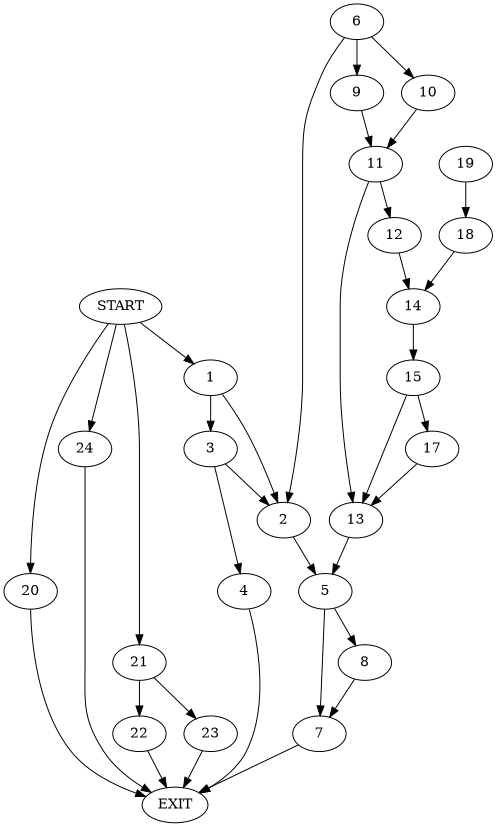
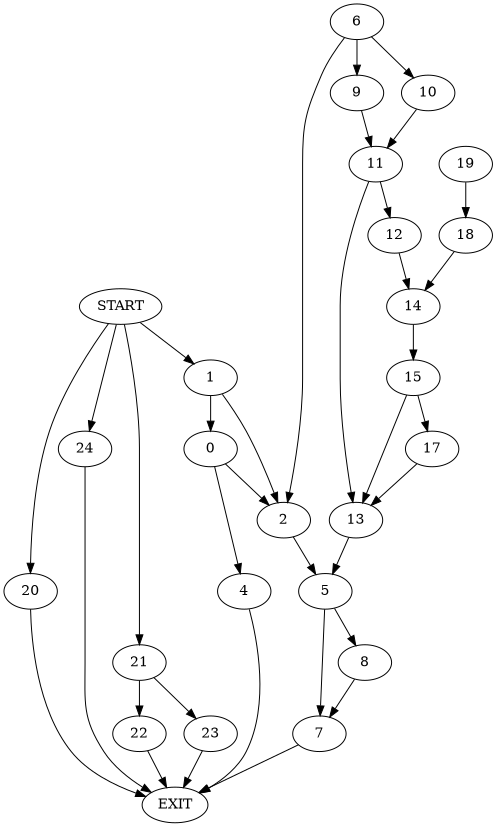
(211, 449) -> (211, 449)
